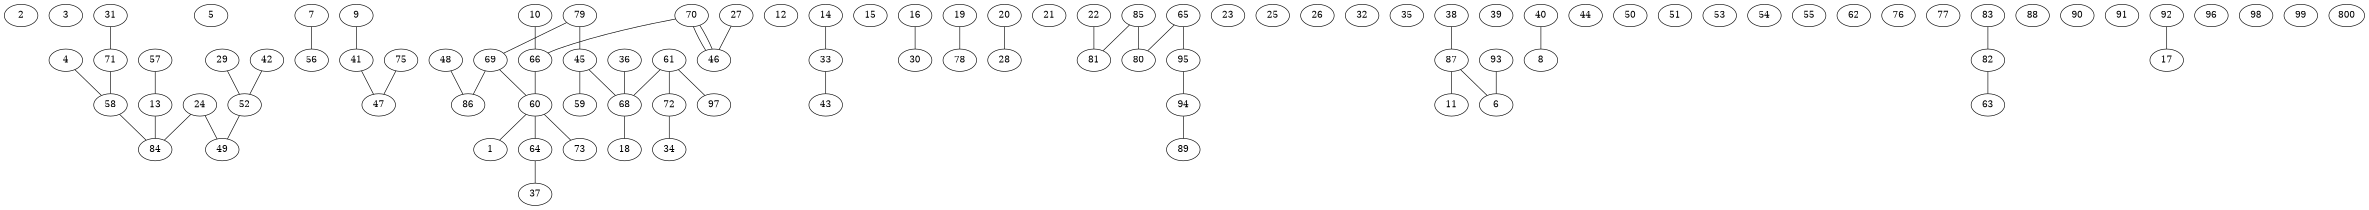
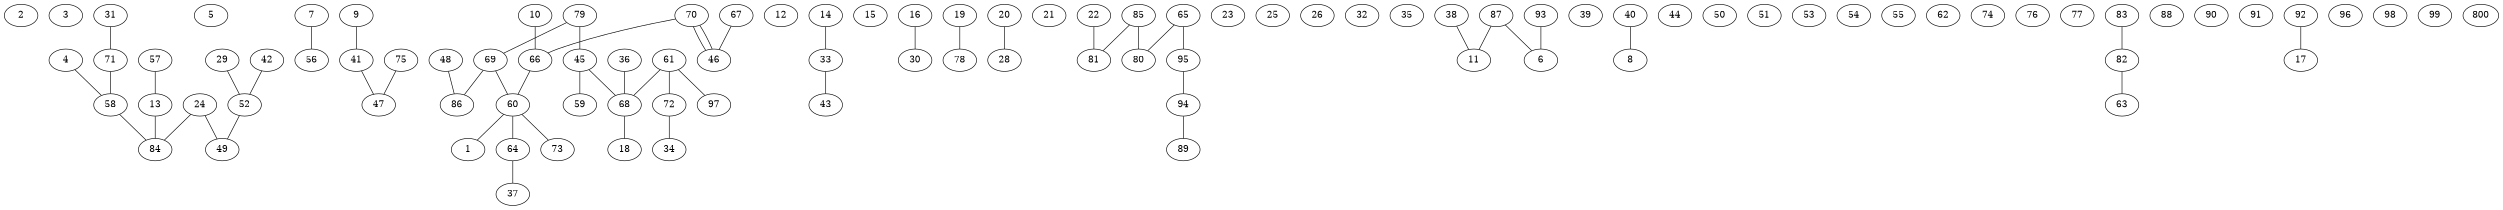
(736, 16) -> (736, 16)
none -> (1988, 16)
(1452, 38) -> (1463, 38)
